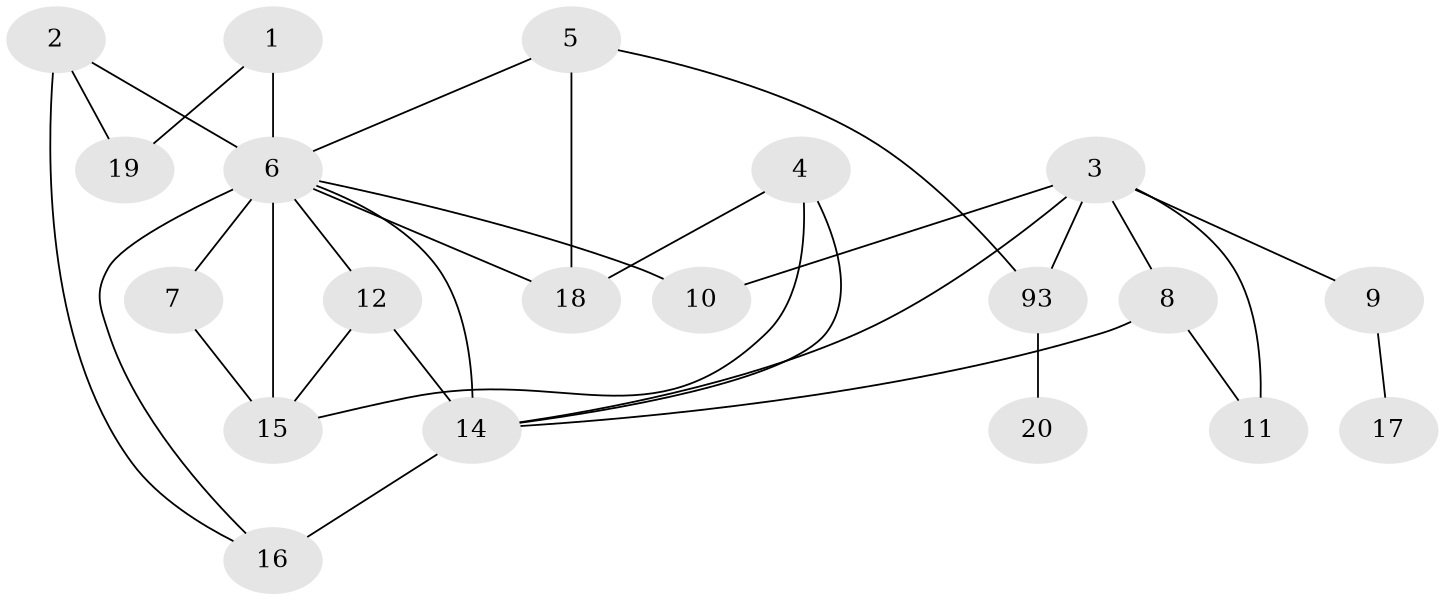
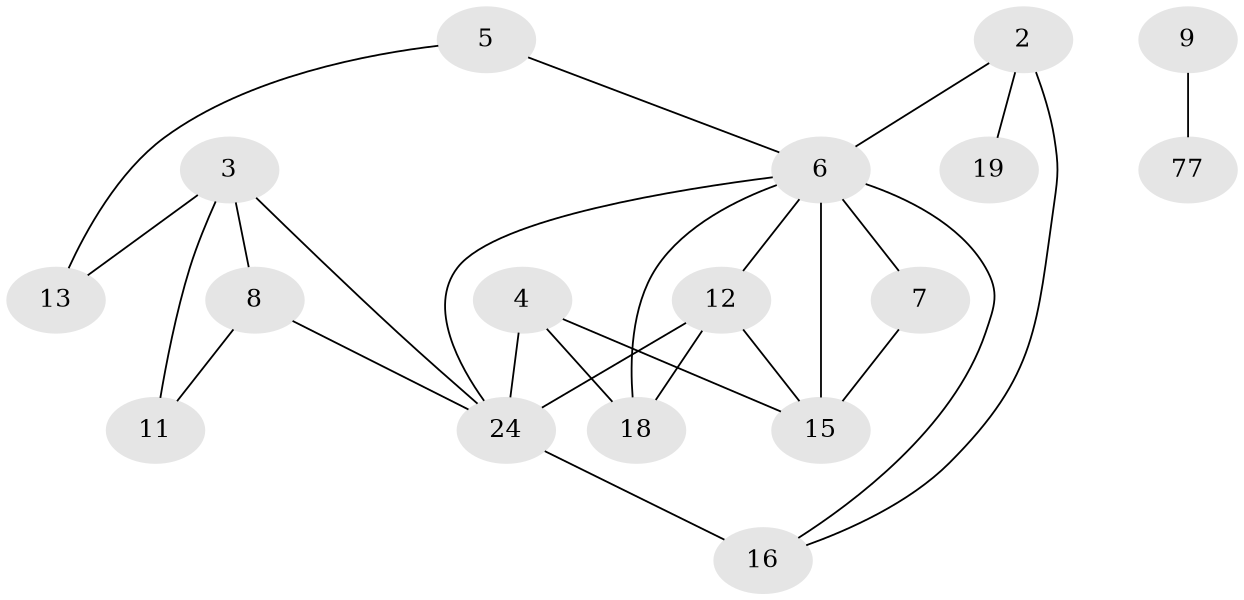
(273, 40) -> none
(571, 170) -> (684, 358)
(1235, 235) -> none
(702, 300) -> none
(1038, 300) -> (56, 300)
(472, 430) -> (506, 430)
(1038, 430) -> none
(1389, 430) -> (1188, 170)
